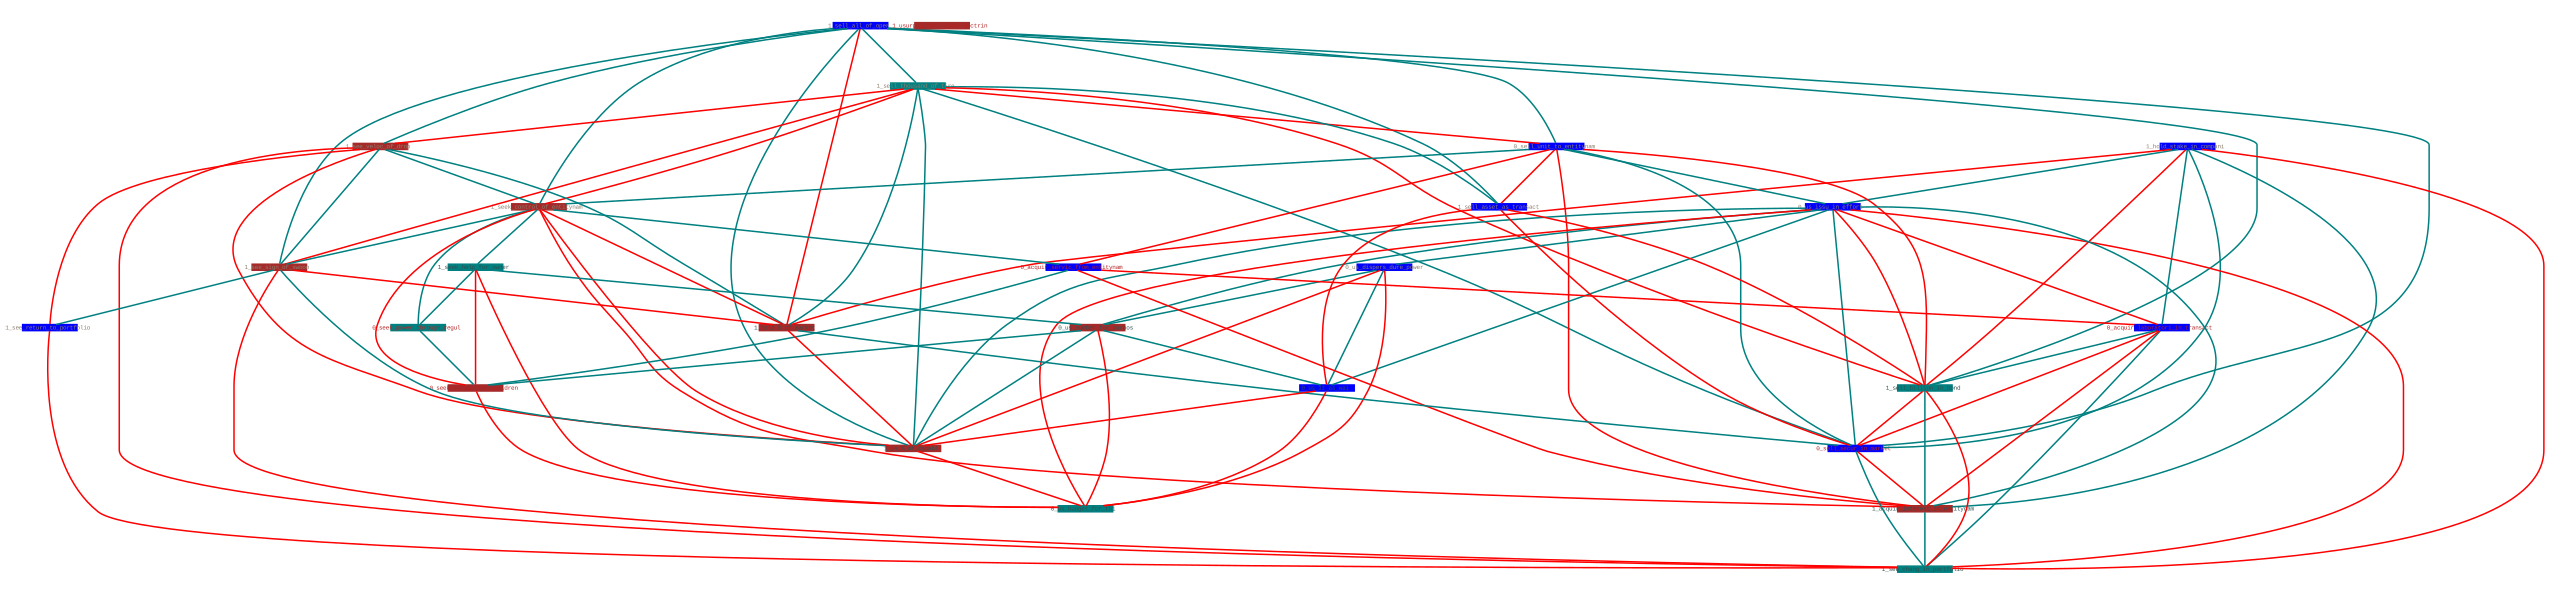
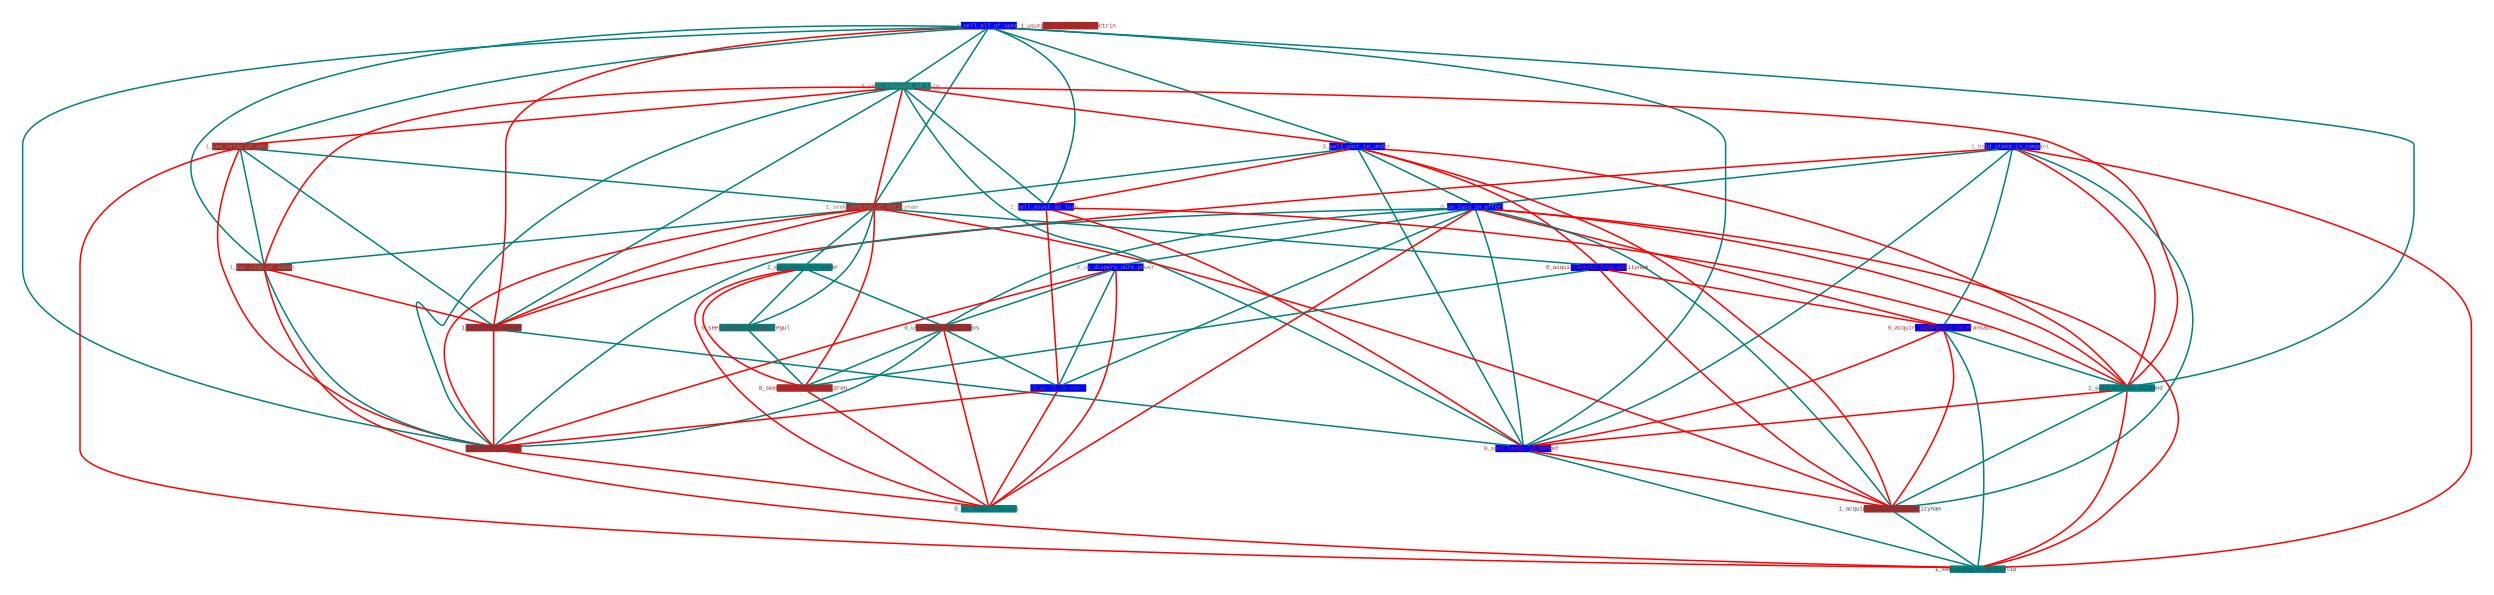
(1557, 146) -> (1357, 146)
(1499, 207) -> (1046, 207)
(50, 328) -> none
